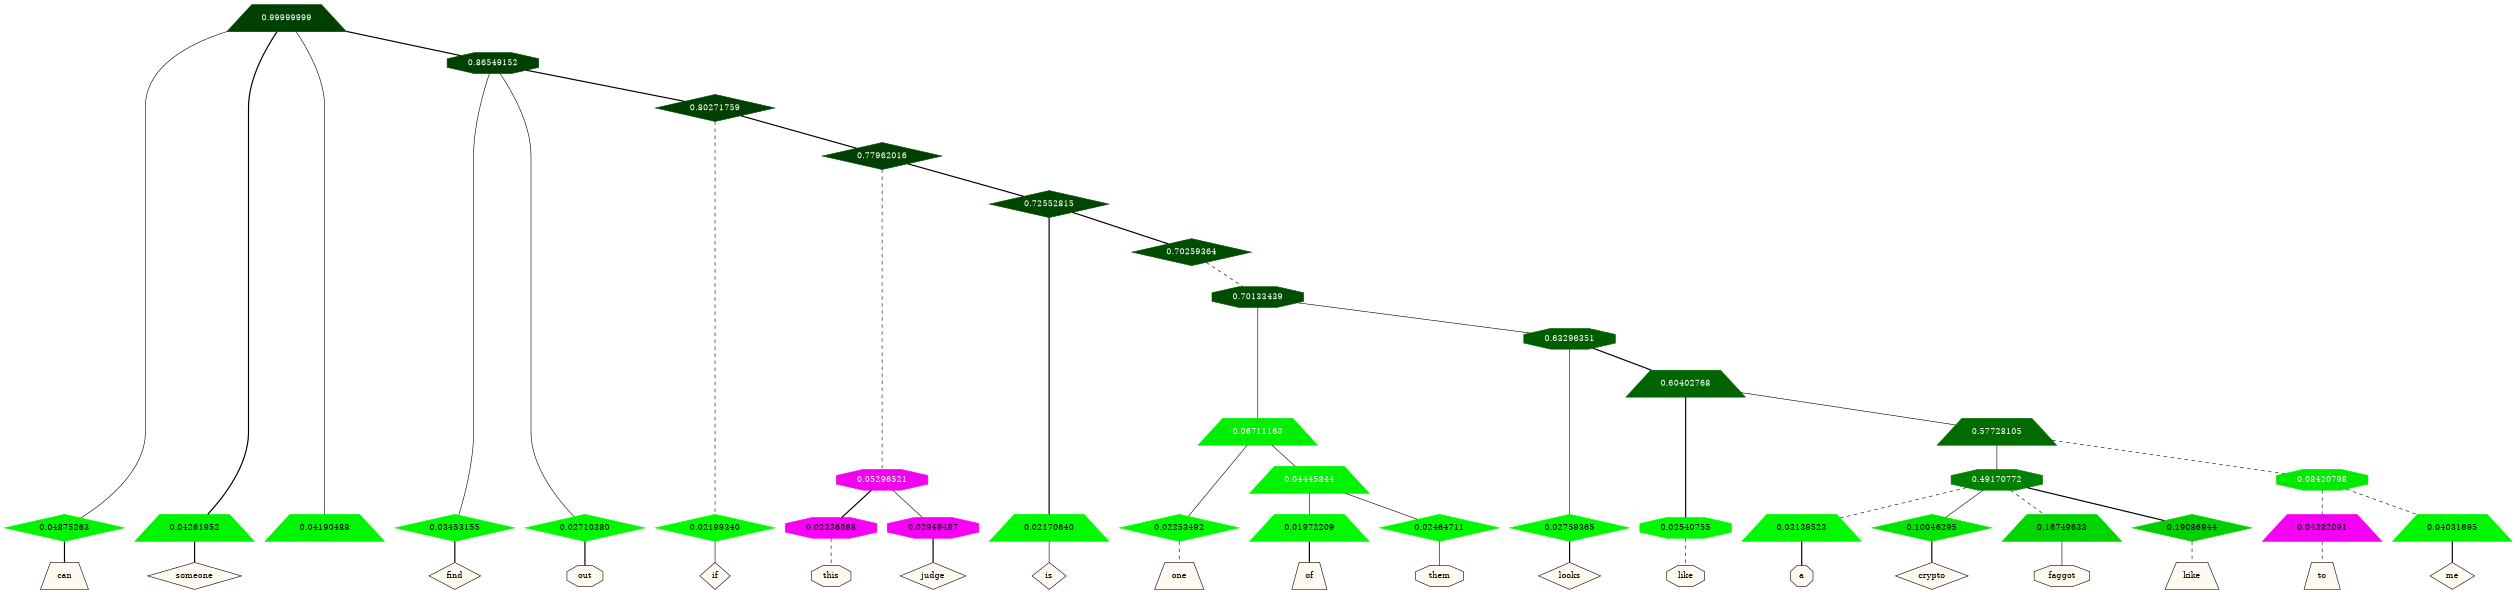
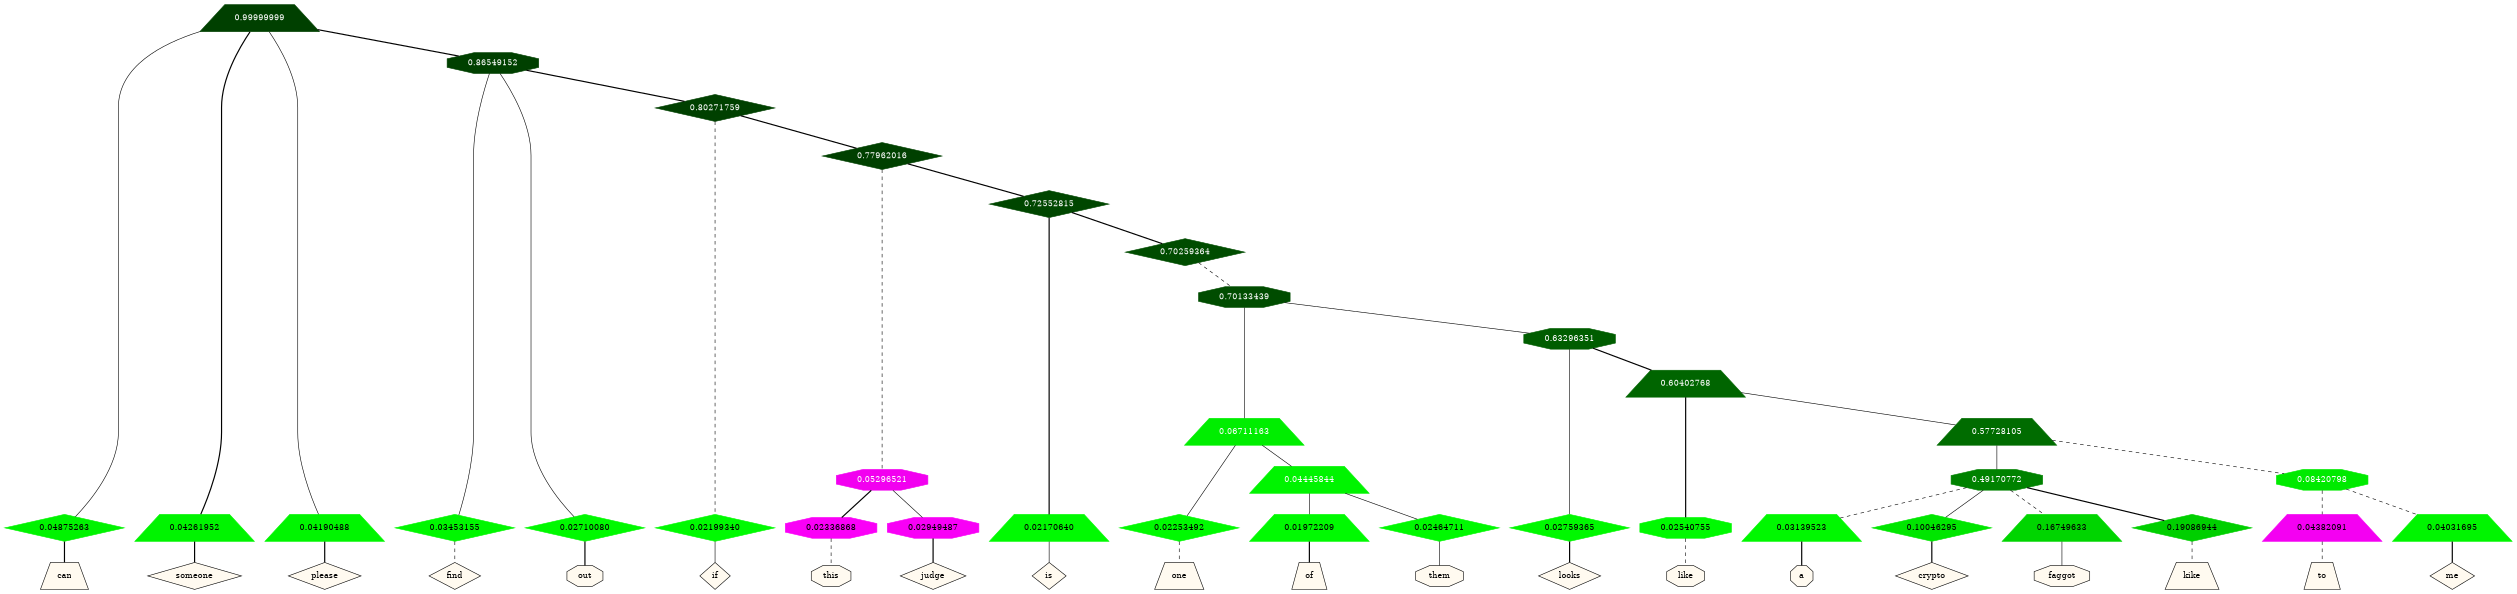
(585, 528) -> (585, 528)
(455, 552) -> (455, 552)
none -> (325, 576)
